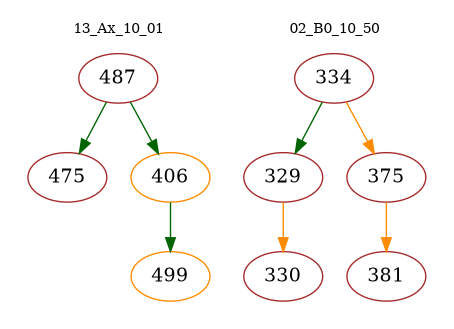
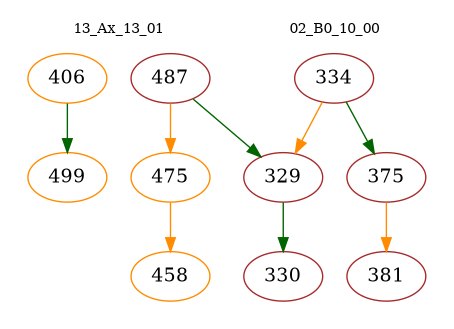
(119, 30) -> (119, 30)
(335, 30) -> (335, 30)
(96, 121) -> (170, 121)
(312, 121) -> (312, 121)
(141, 122) -> (212, 115)
(357, 122) -> (357, 122)
(67, 177) -> (170, 177)
(283, 220) -> (283, 220)
none -> (170, 276)
